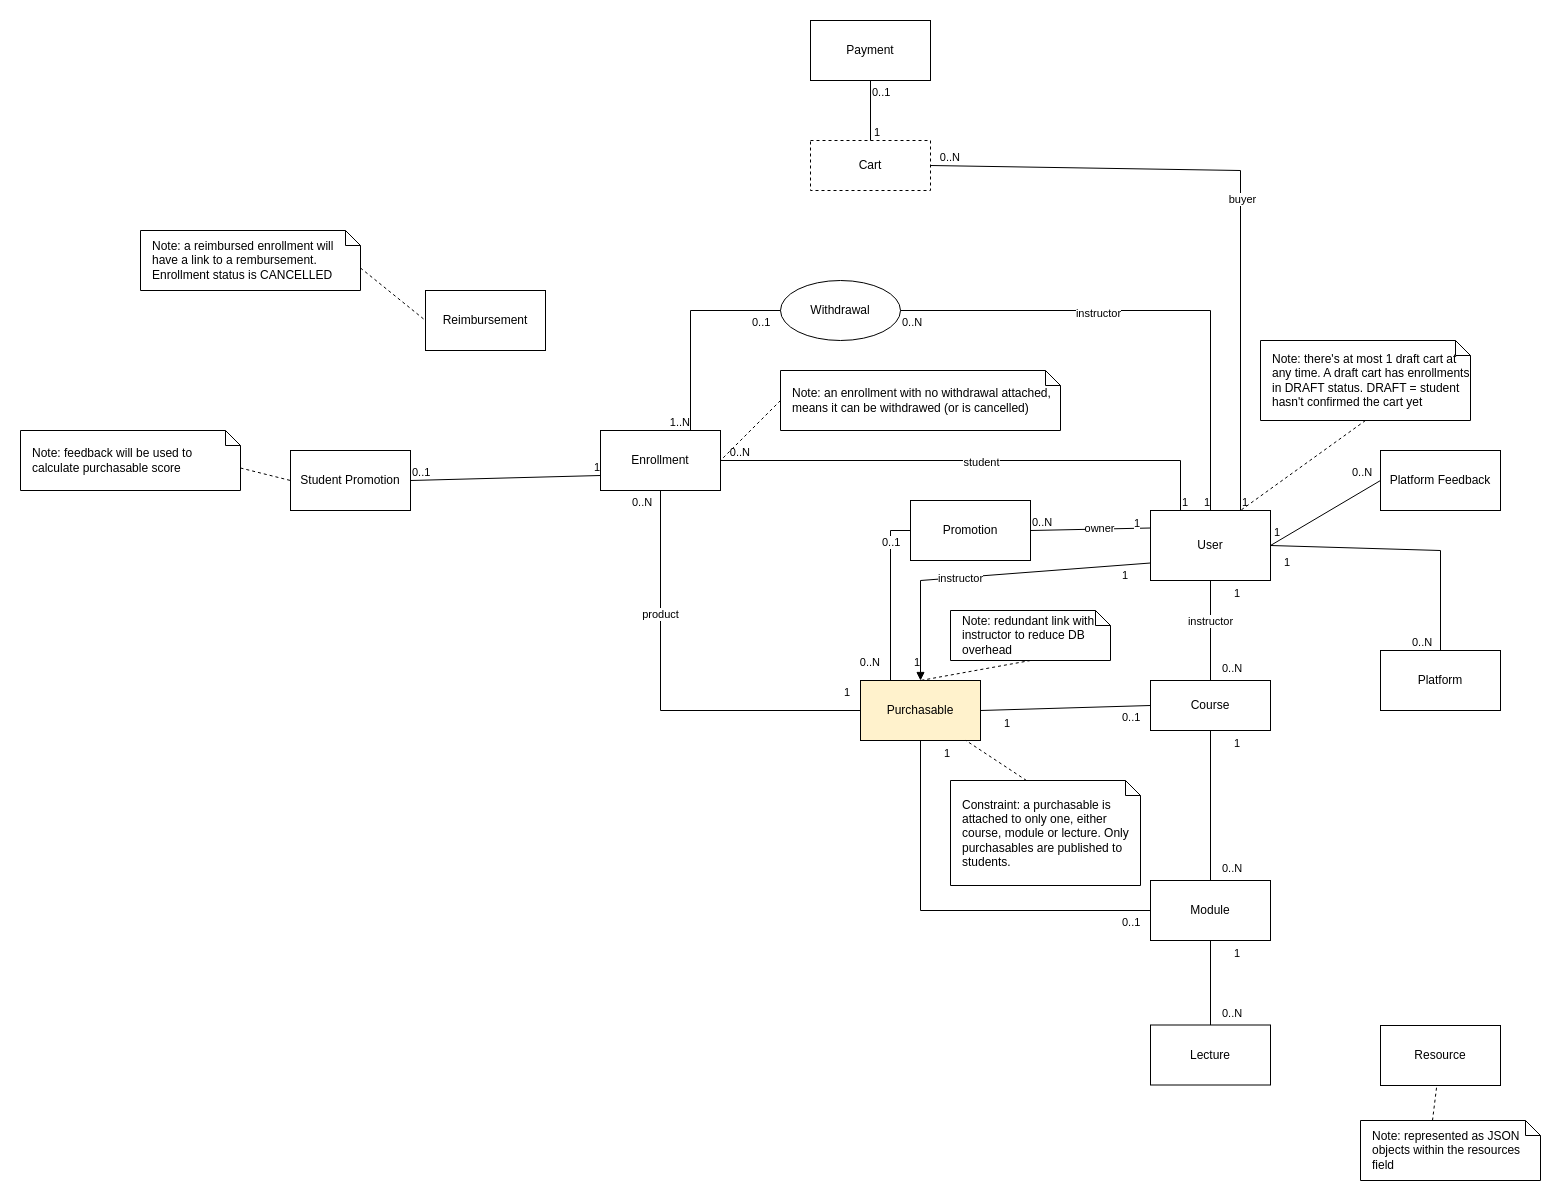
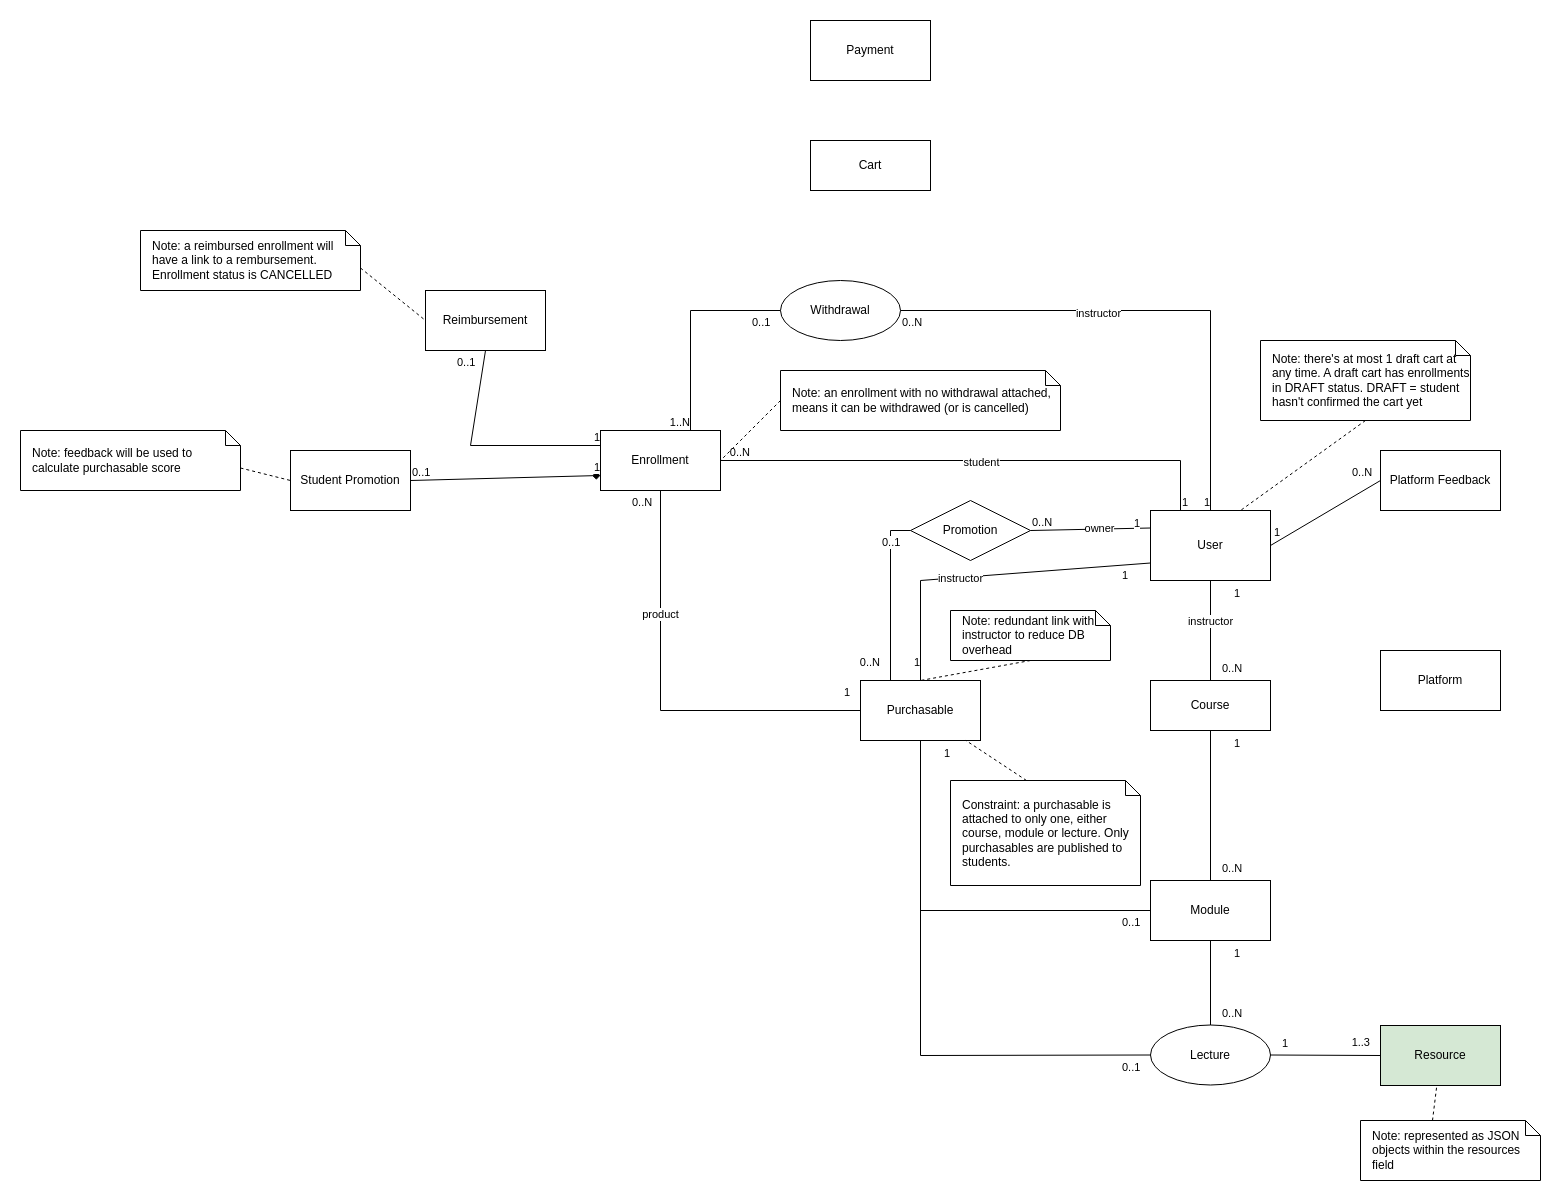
(871, 111) -> none
(871, 166) -> (871, 166)
(1241, 184) -> none
none -> (488, 446)
(596, 476) -> (592, 476)
(971, 531) -> (971, 531)
(1406, 549) -> none
(921, 671) -> (921, 674)
(1066, 708) -> none
(921, 711) -> (921, 711)
none -> (964, 1055)
(1211, 1055) -> (1211, 1055)
none -> (1326, 1055)
(1441, 1056) -> (1441, 1056)
